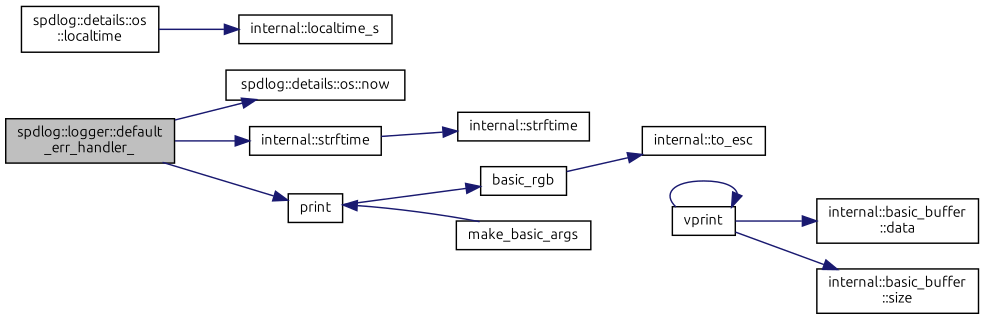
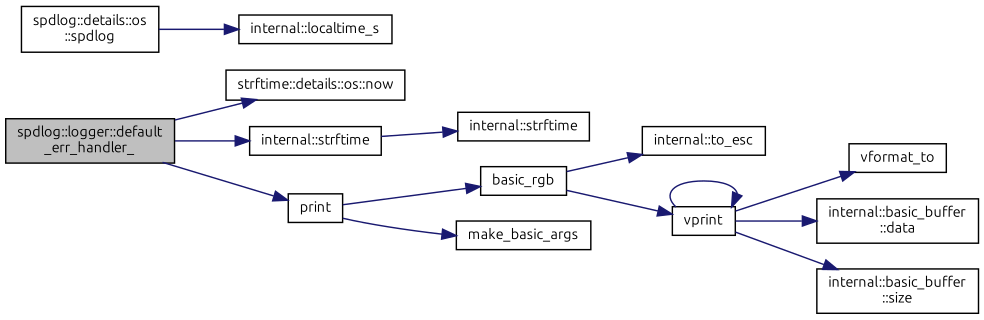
(90, 29) -> (90, 29)
(315, 85) -> (315, 85)
none -> (898, 158)
none -> (612, 201)
(419, 212) -> (392, 227)
